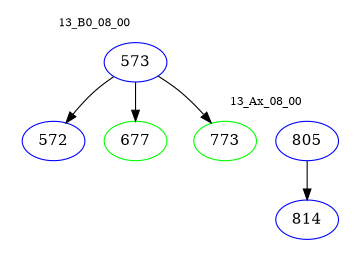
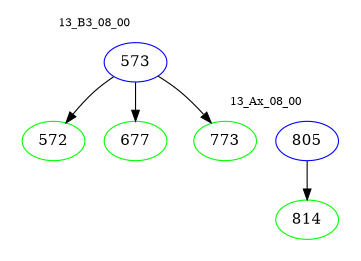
(95, 24) -> (95, 24)
(54, 141) -> (54, 141)
(307, 220) -> (307, 220)
